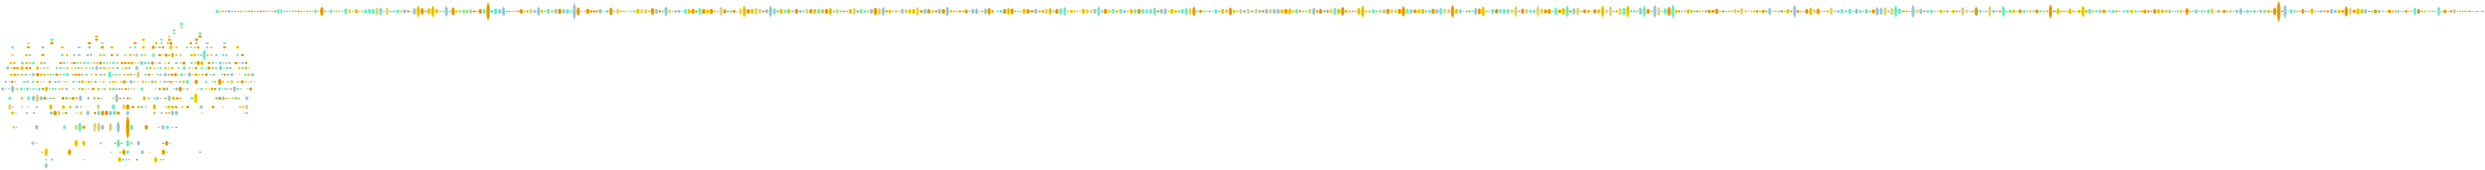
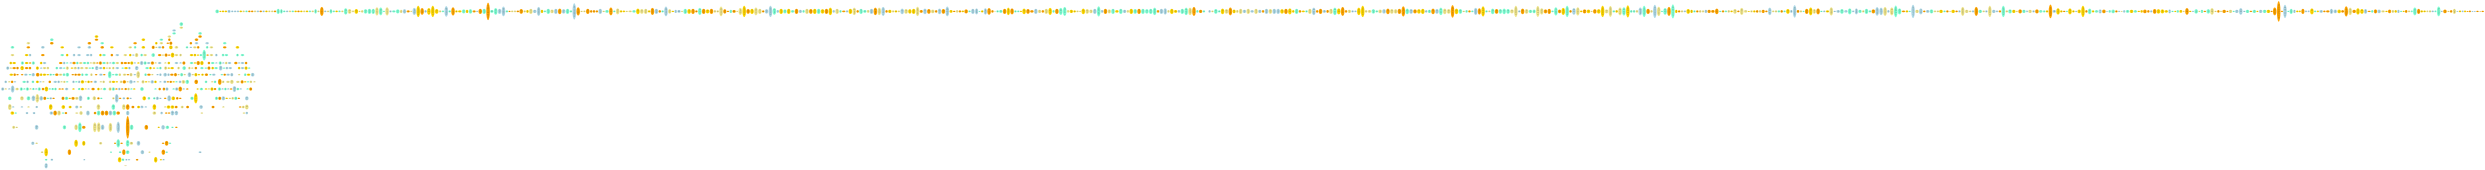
(1207, 11) -> none
(242, 55) -> (242, 55)
